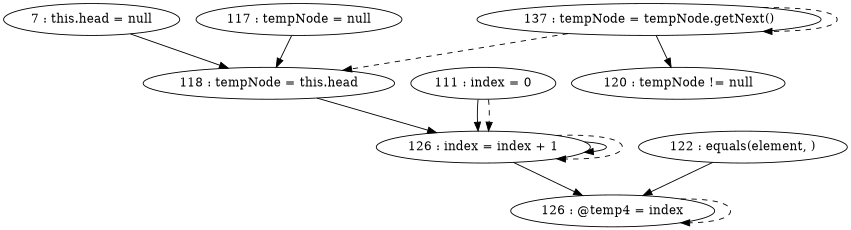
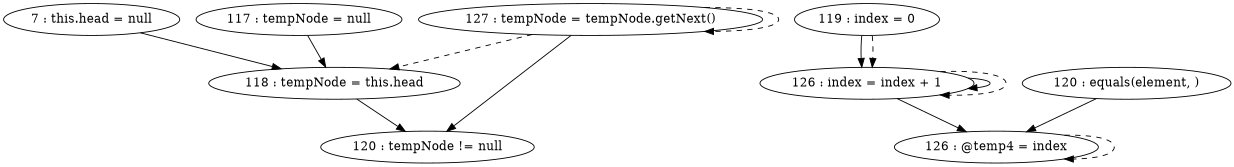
(649, 19) -> (591, 19)
(483, 83) -> (867, 19)
(372, 114) -> (377, 113)
(743, 147) -> (1127, 83)
